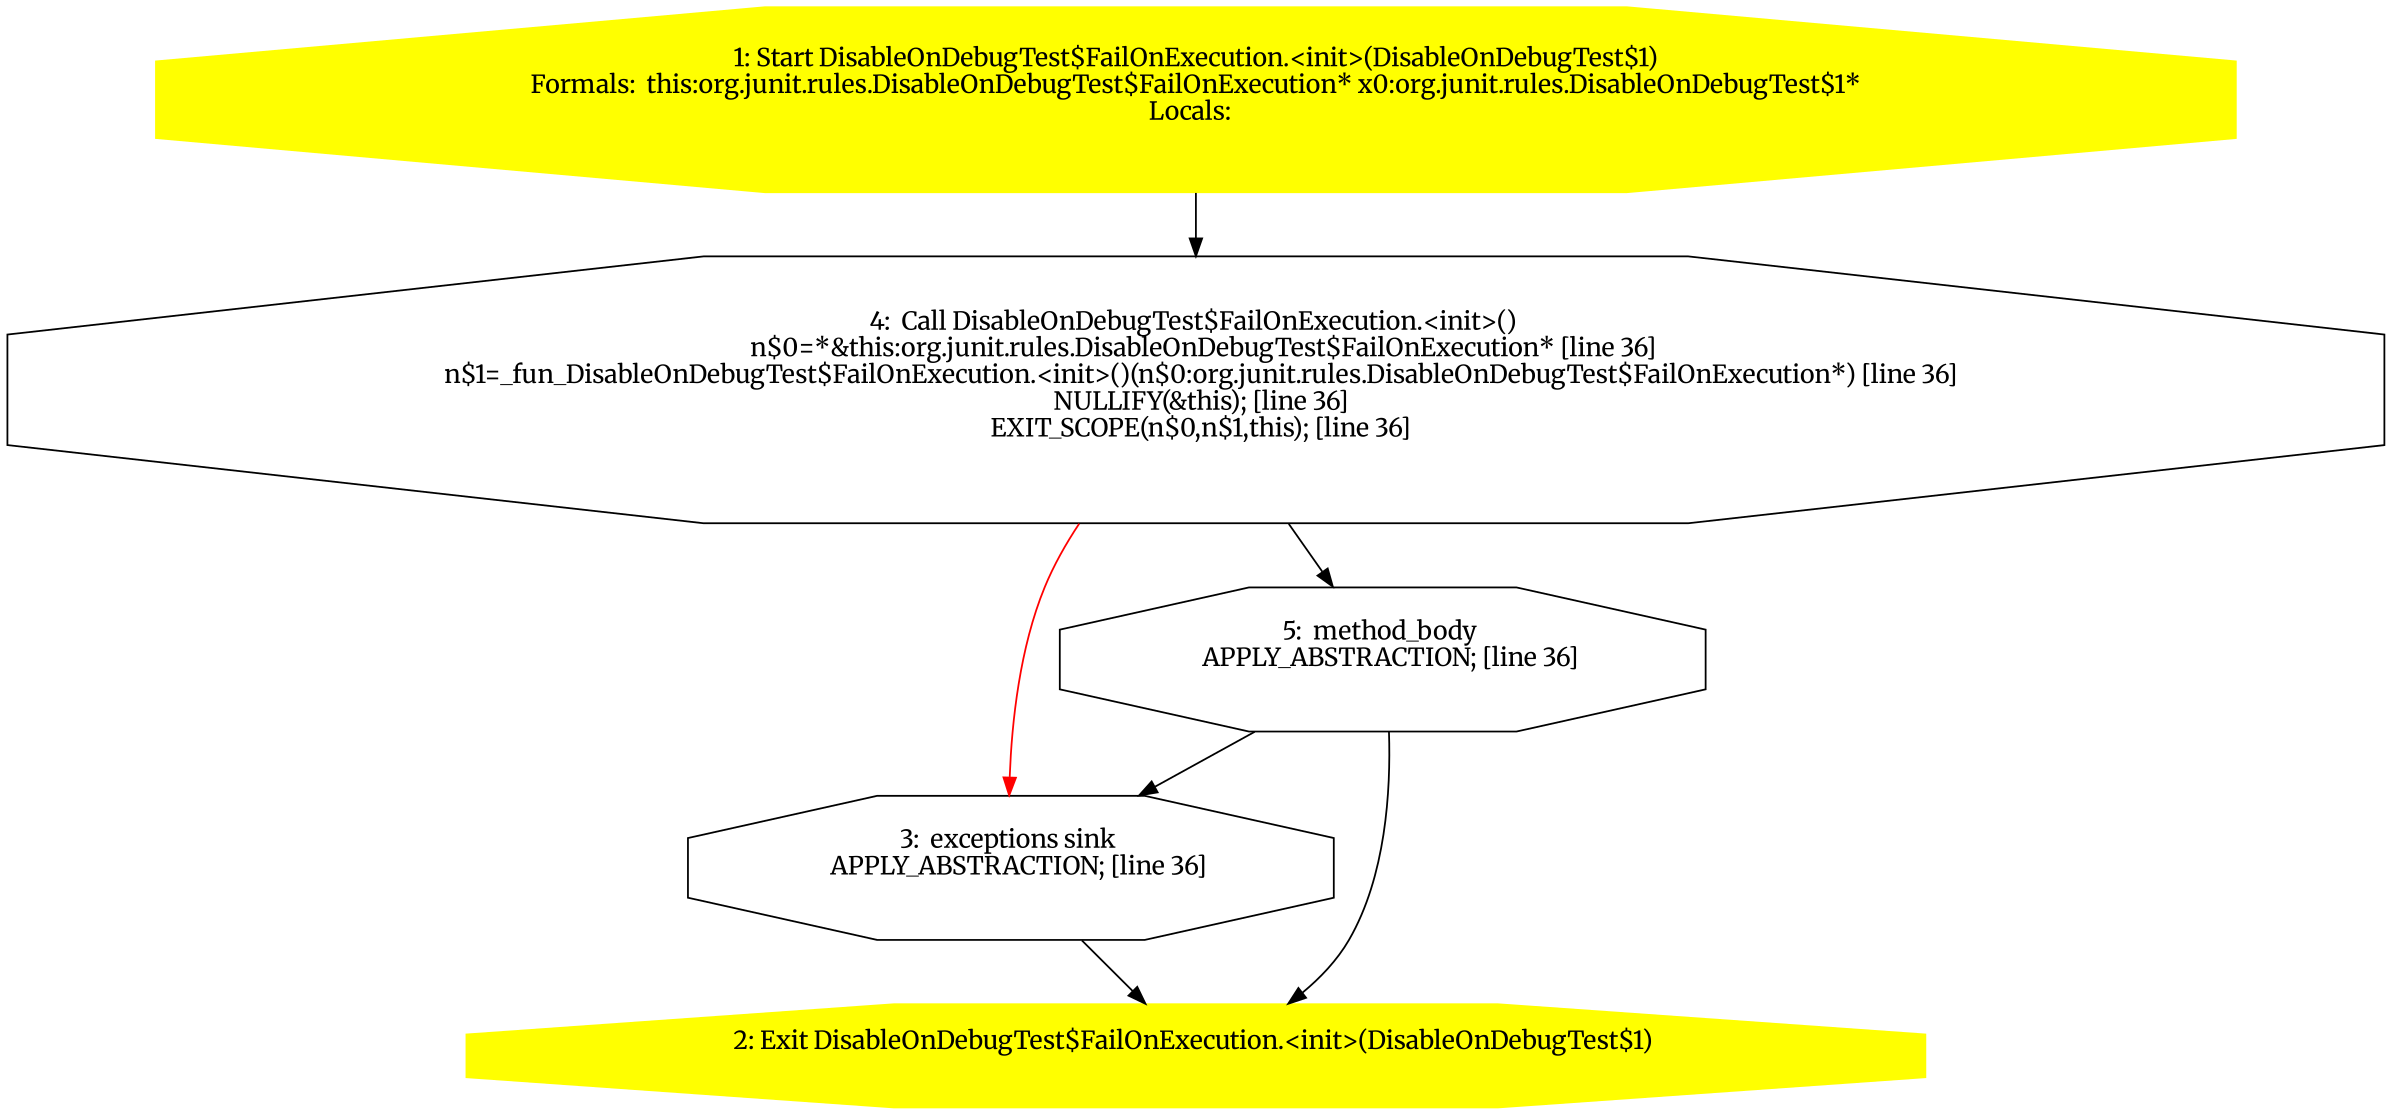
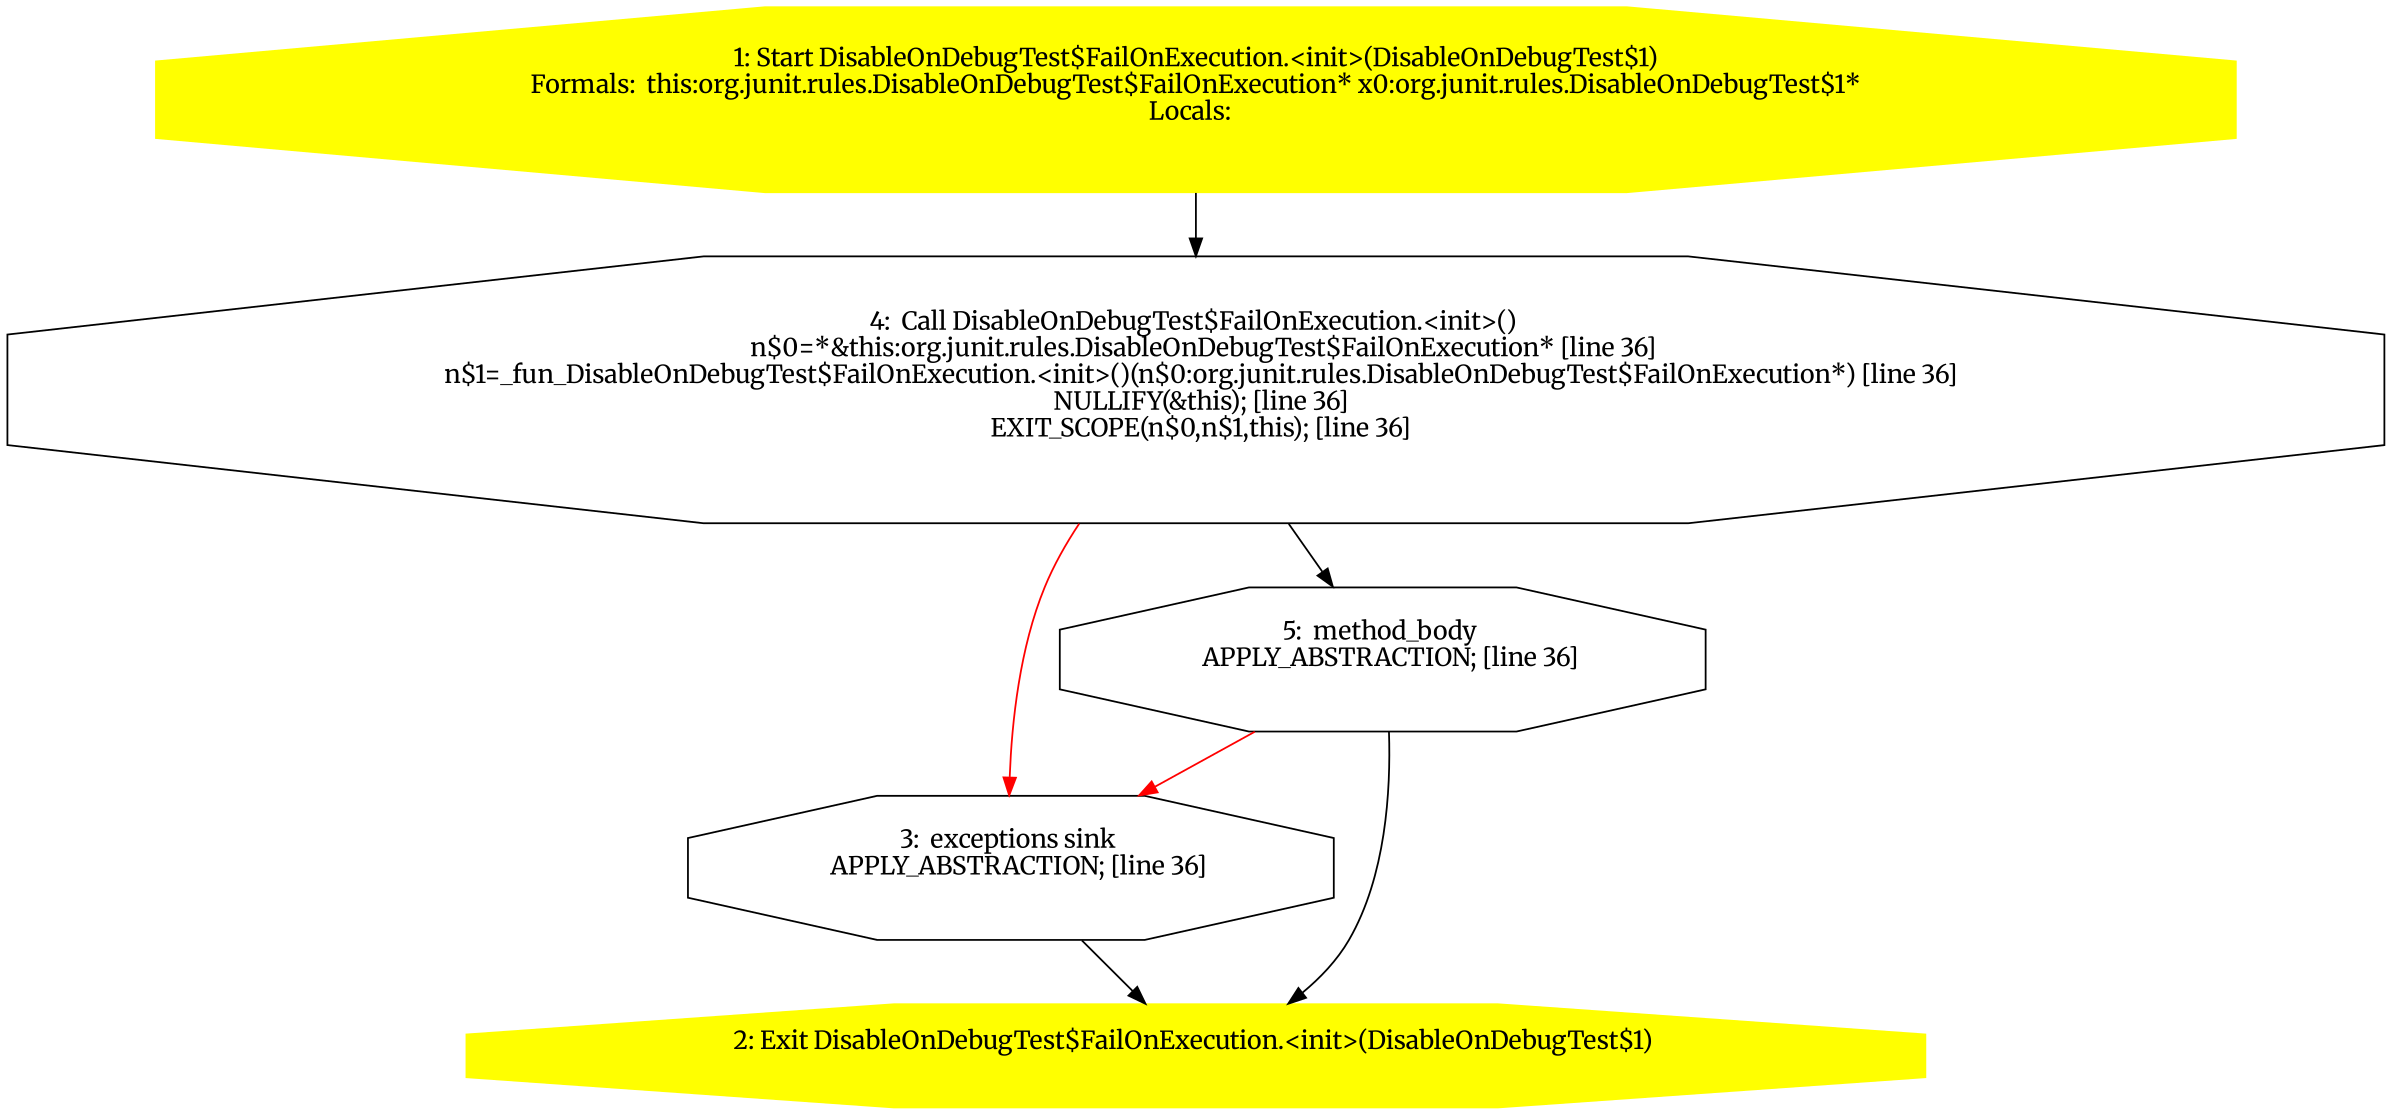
(1205, 759) -> (1205, 759)
